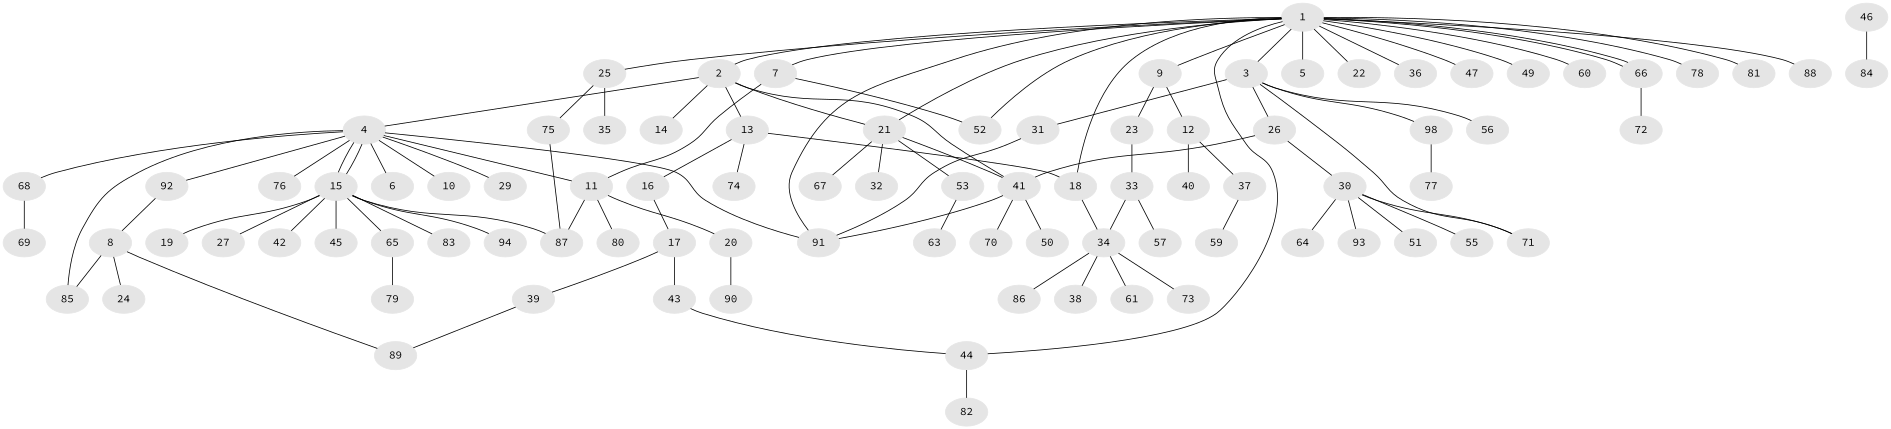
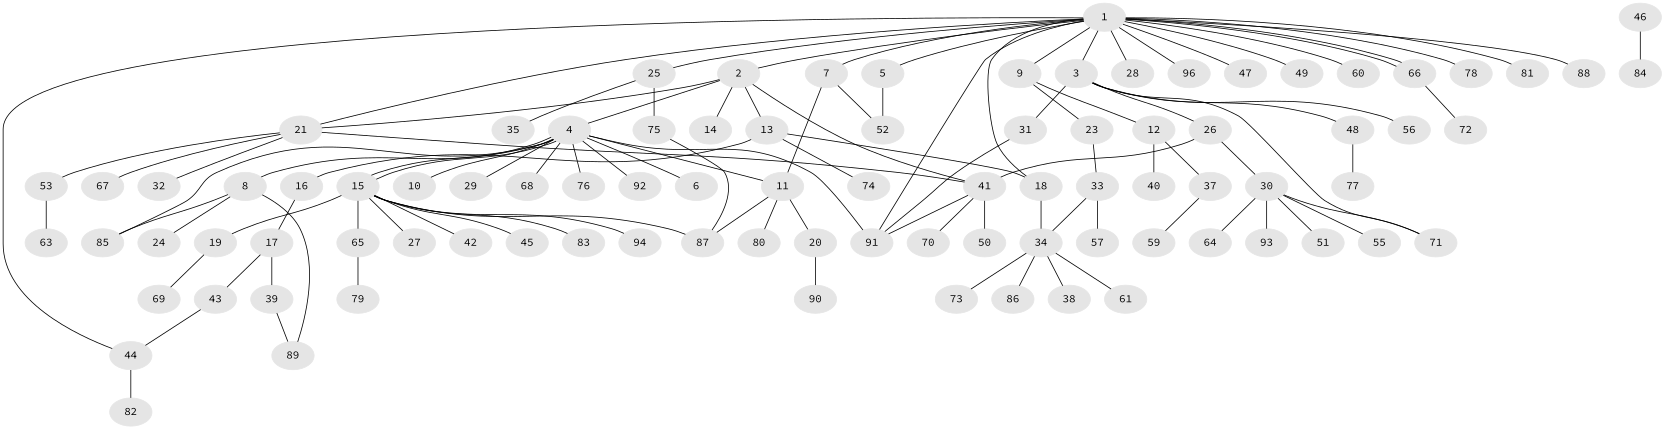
(1126, 41) -> (883, 102)
(1359, 74) -> (1133, 74)
(1415, 74) -> (1189, 74)
(1431, 130) -> (1353, 130)
(24, 215) -> (187, 271)
(139, 215) -> (370, 158)
